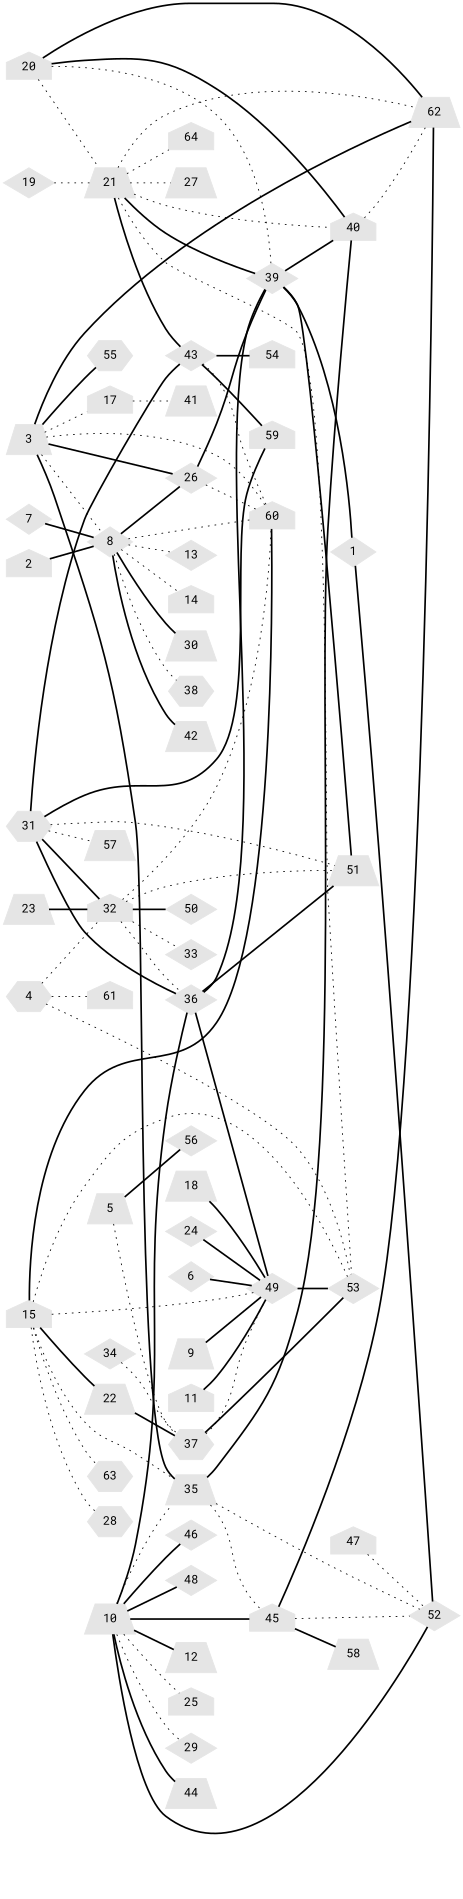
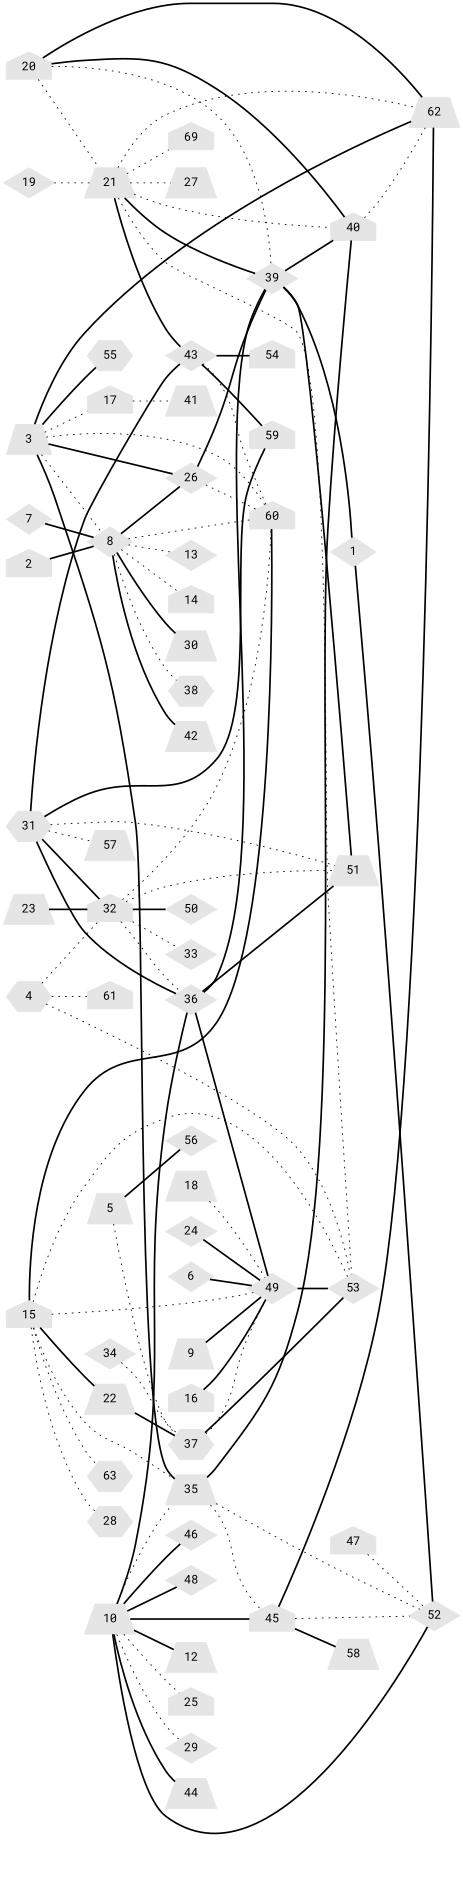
(191, 138) -> (191, 138)
(239, 1238) -> (239, 1238)
(191, 1399) -> (191, 1399)
